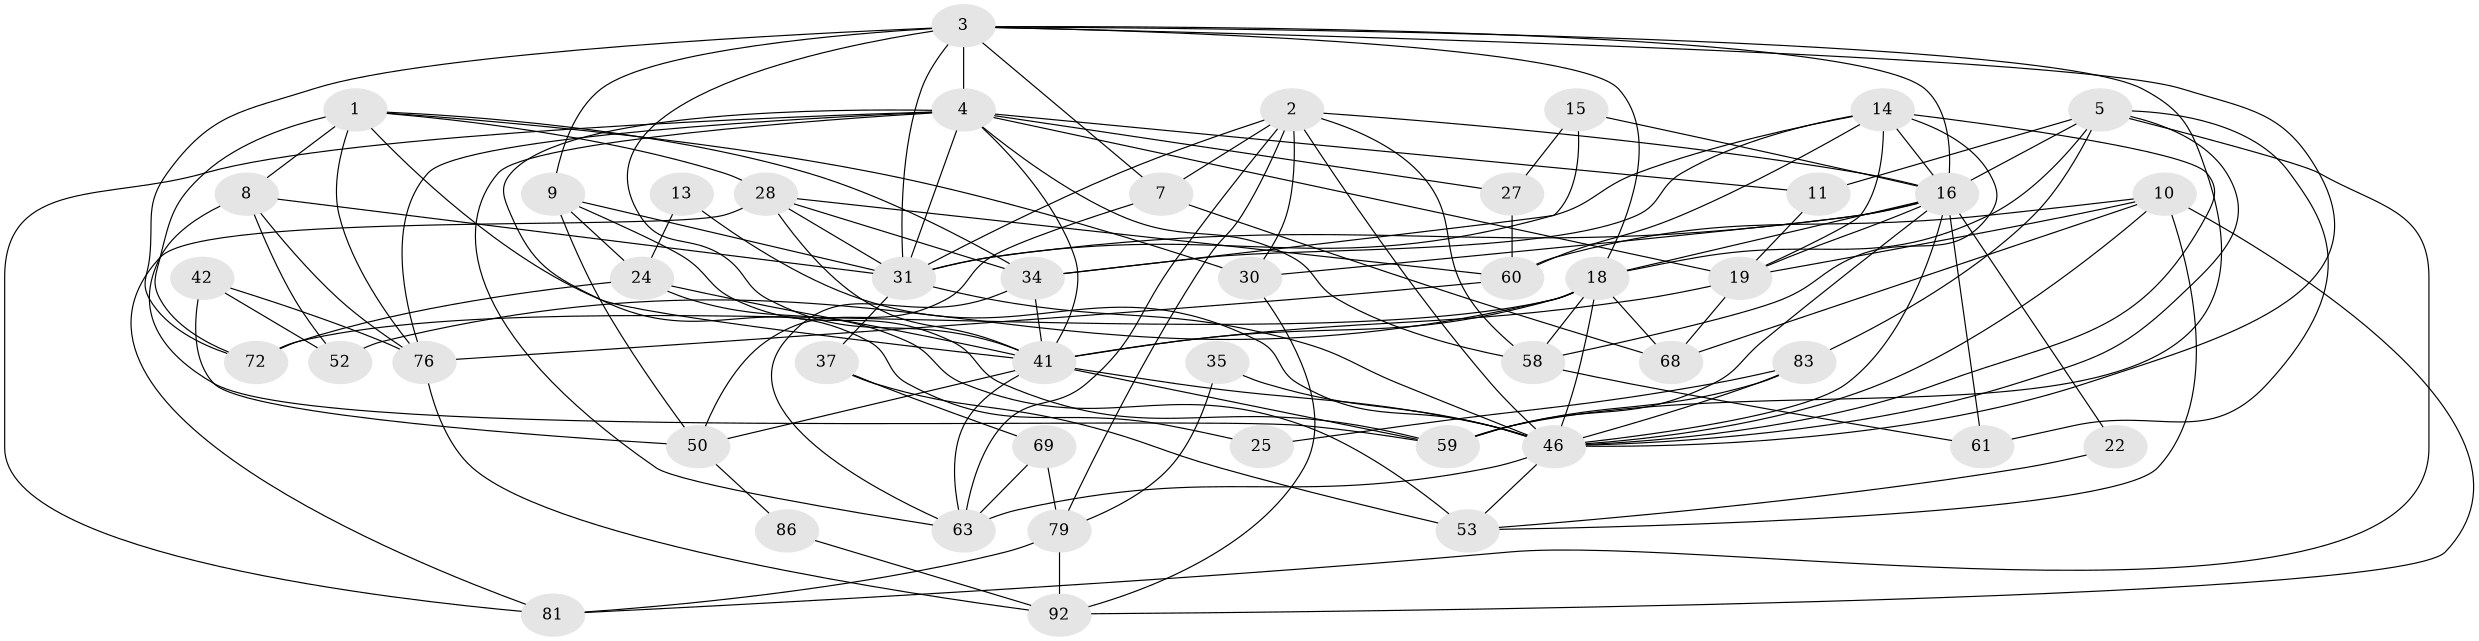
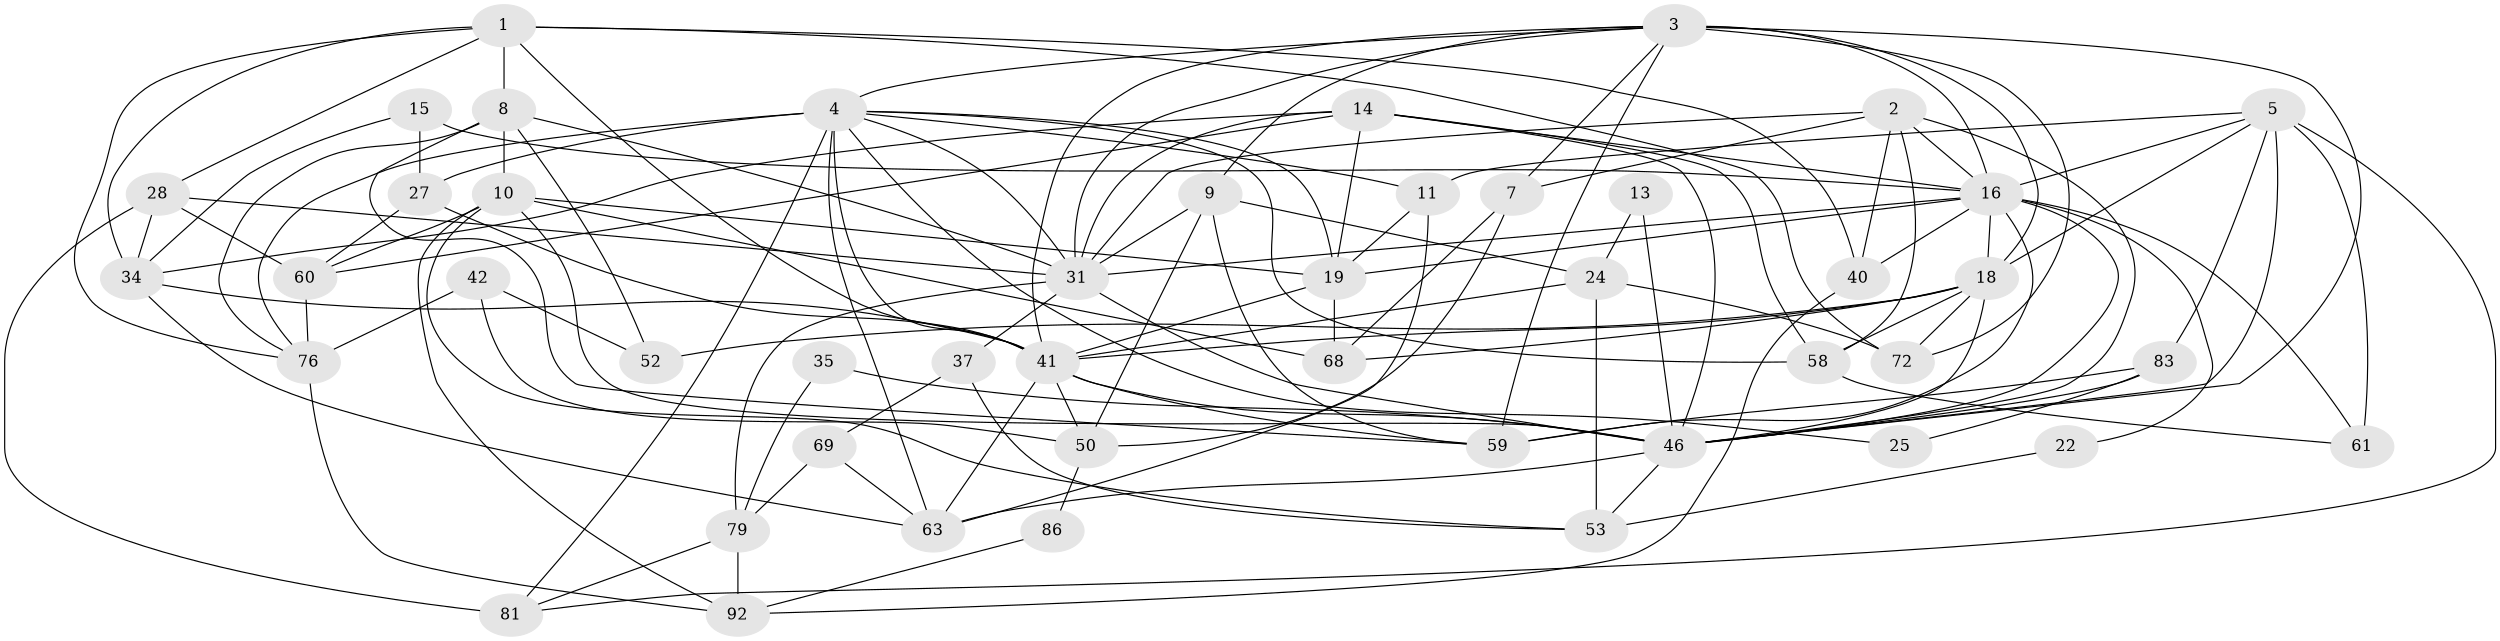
none -> (504, 153)
(1250, 278) -> (1858, 278)
(840, 283) -> (684, 294)
(1182, 298) -> (813, 325)
(1106, 365) -> (1229, 444)
